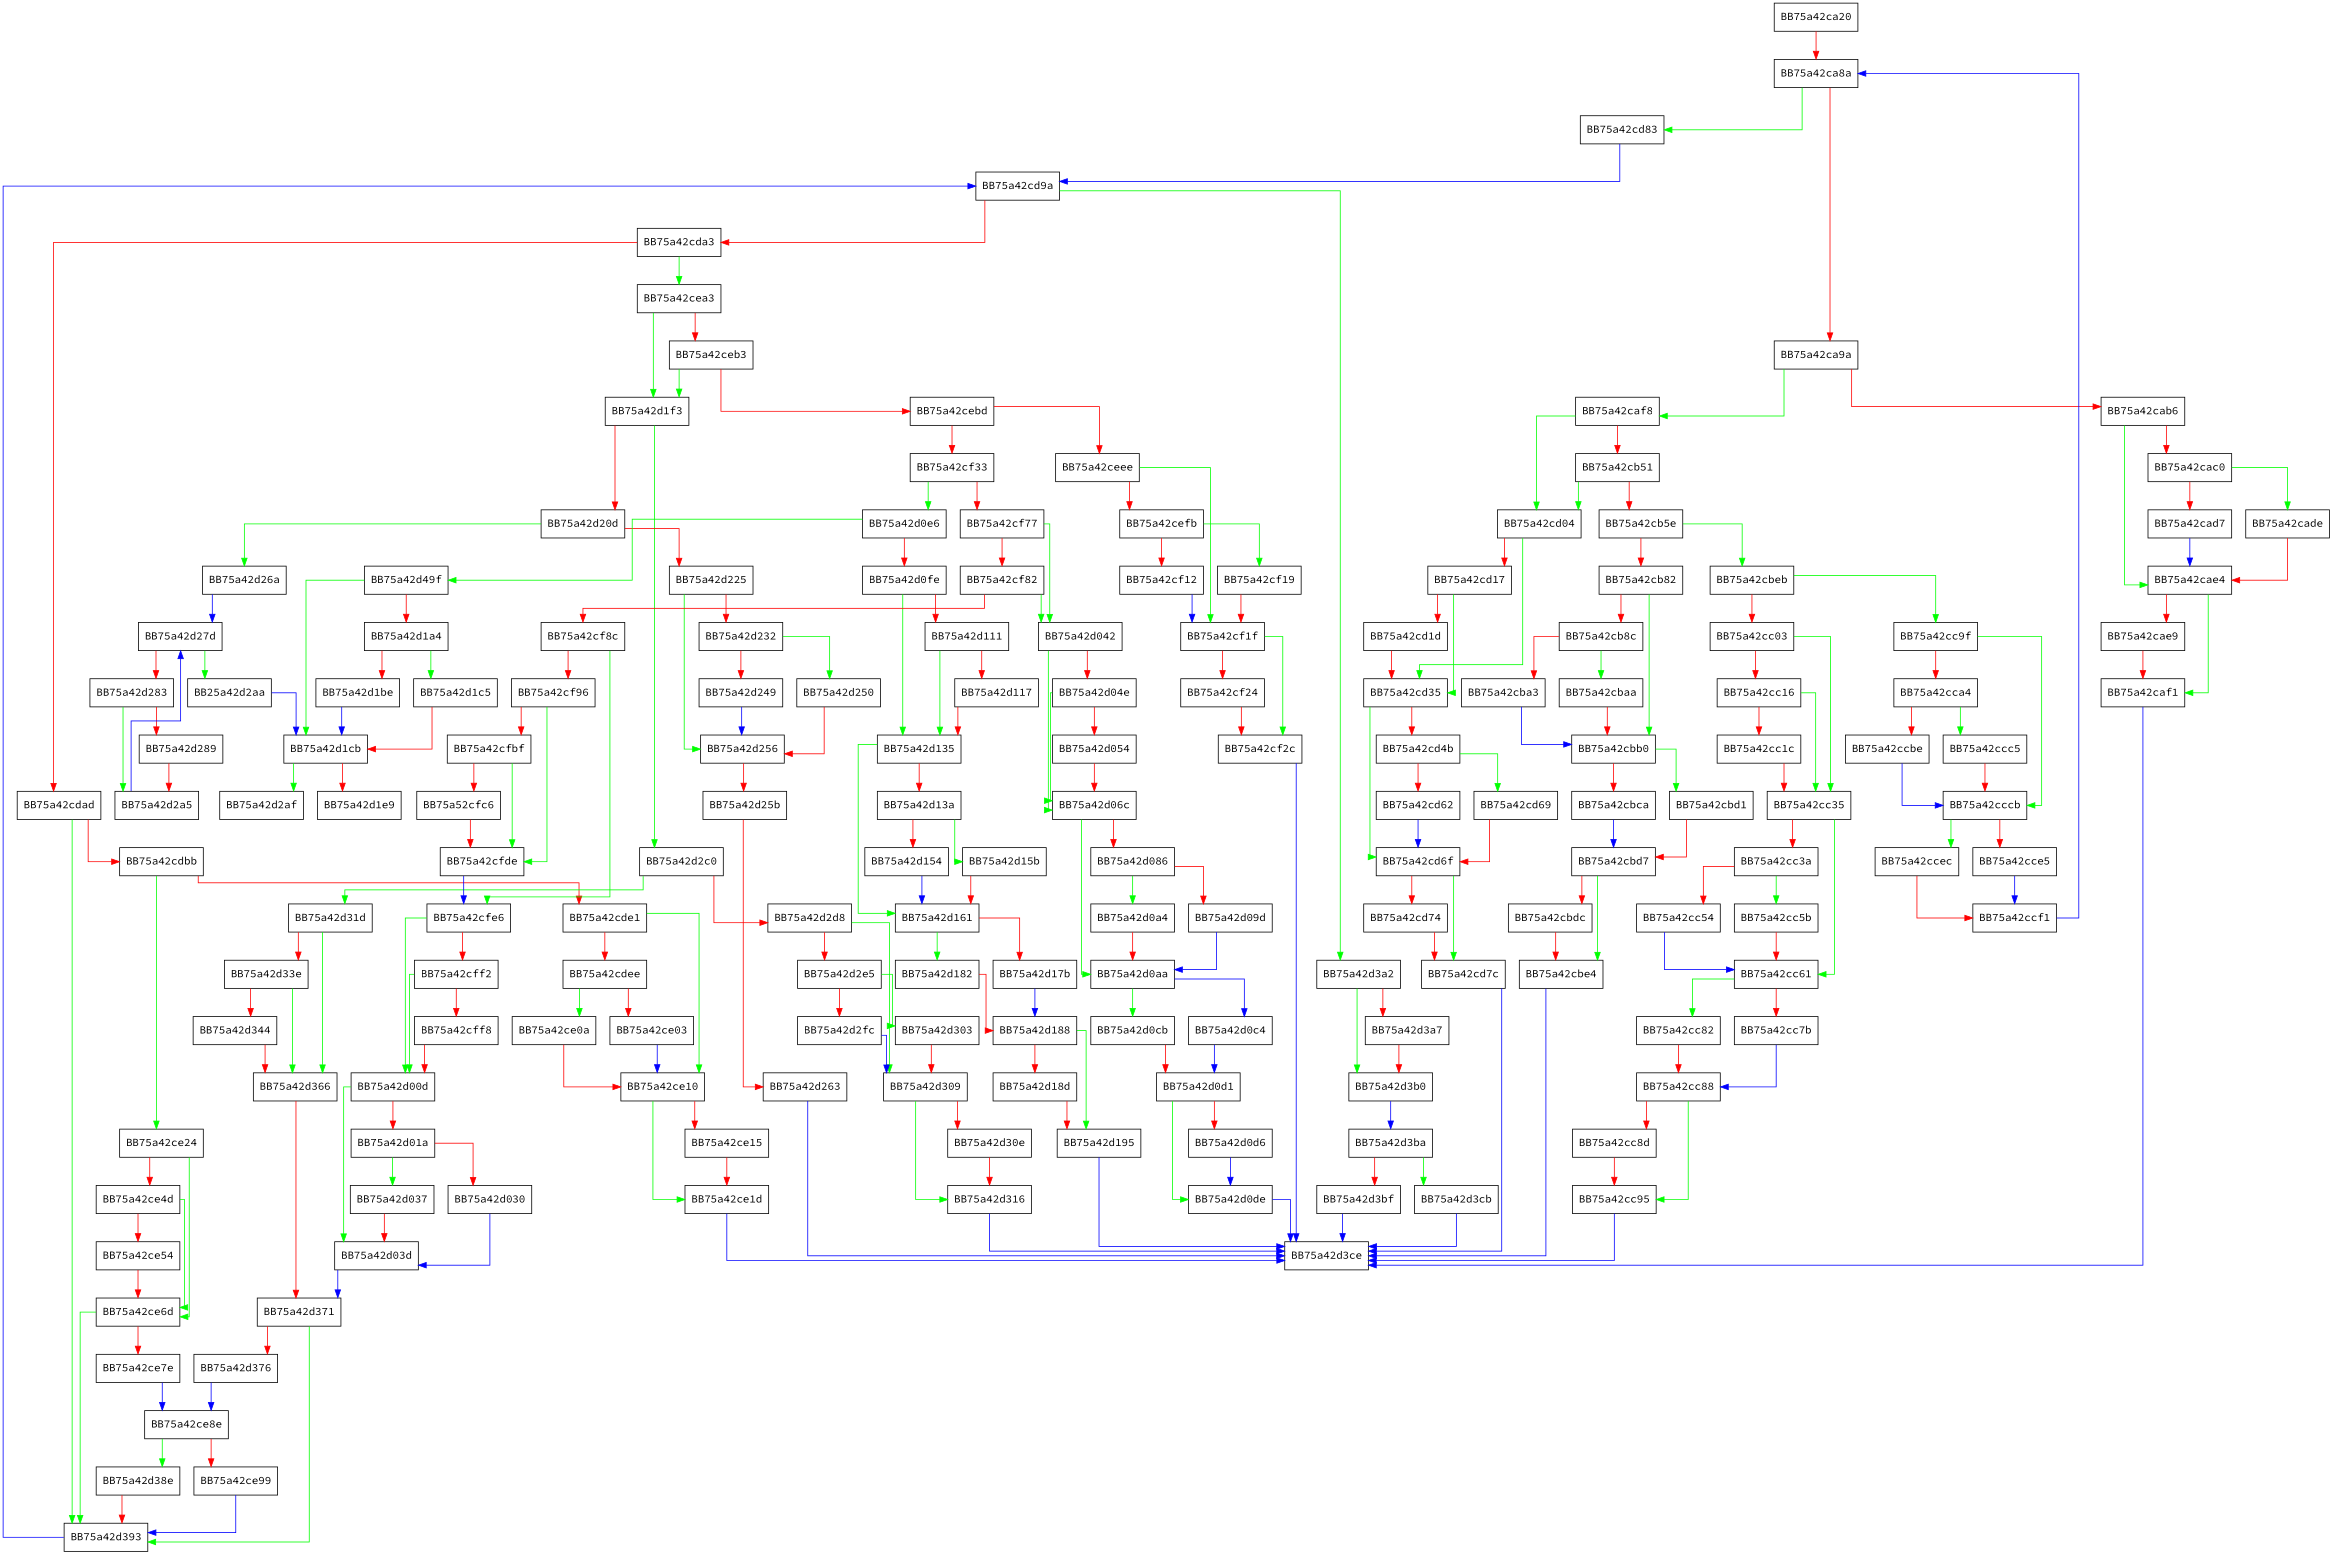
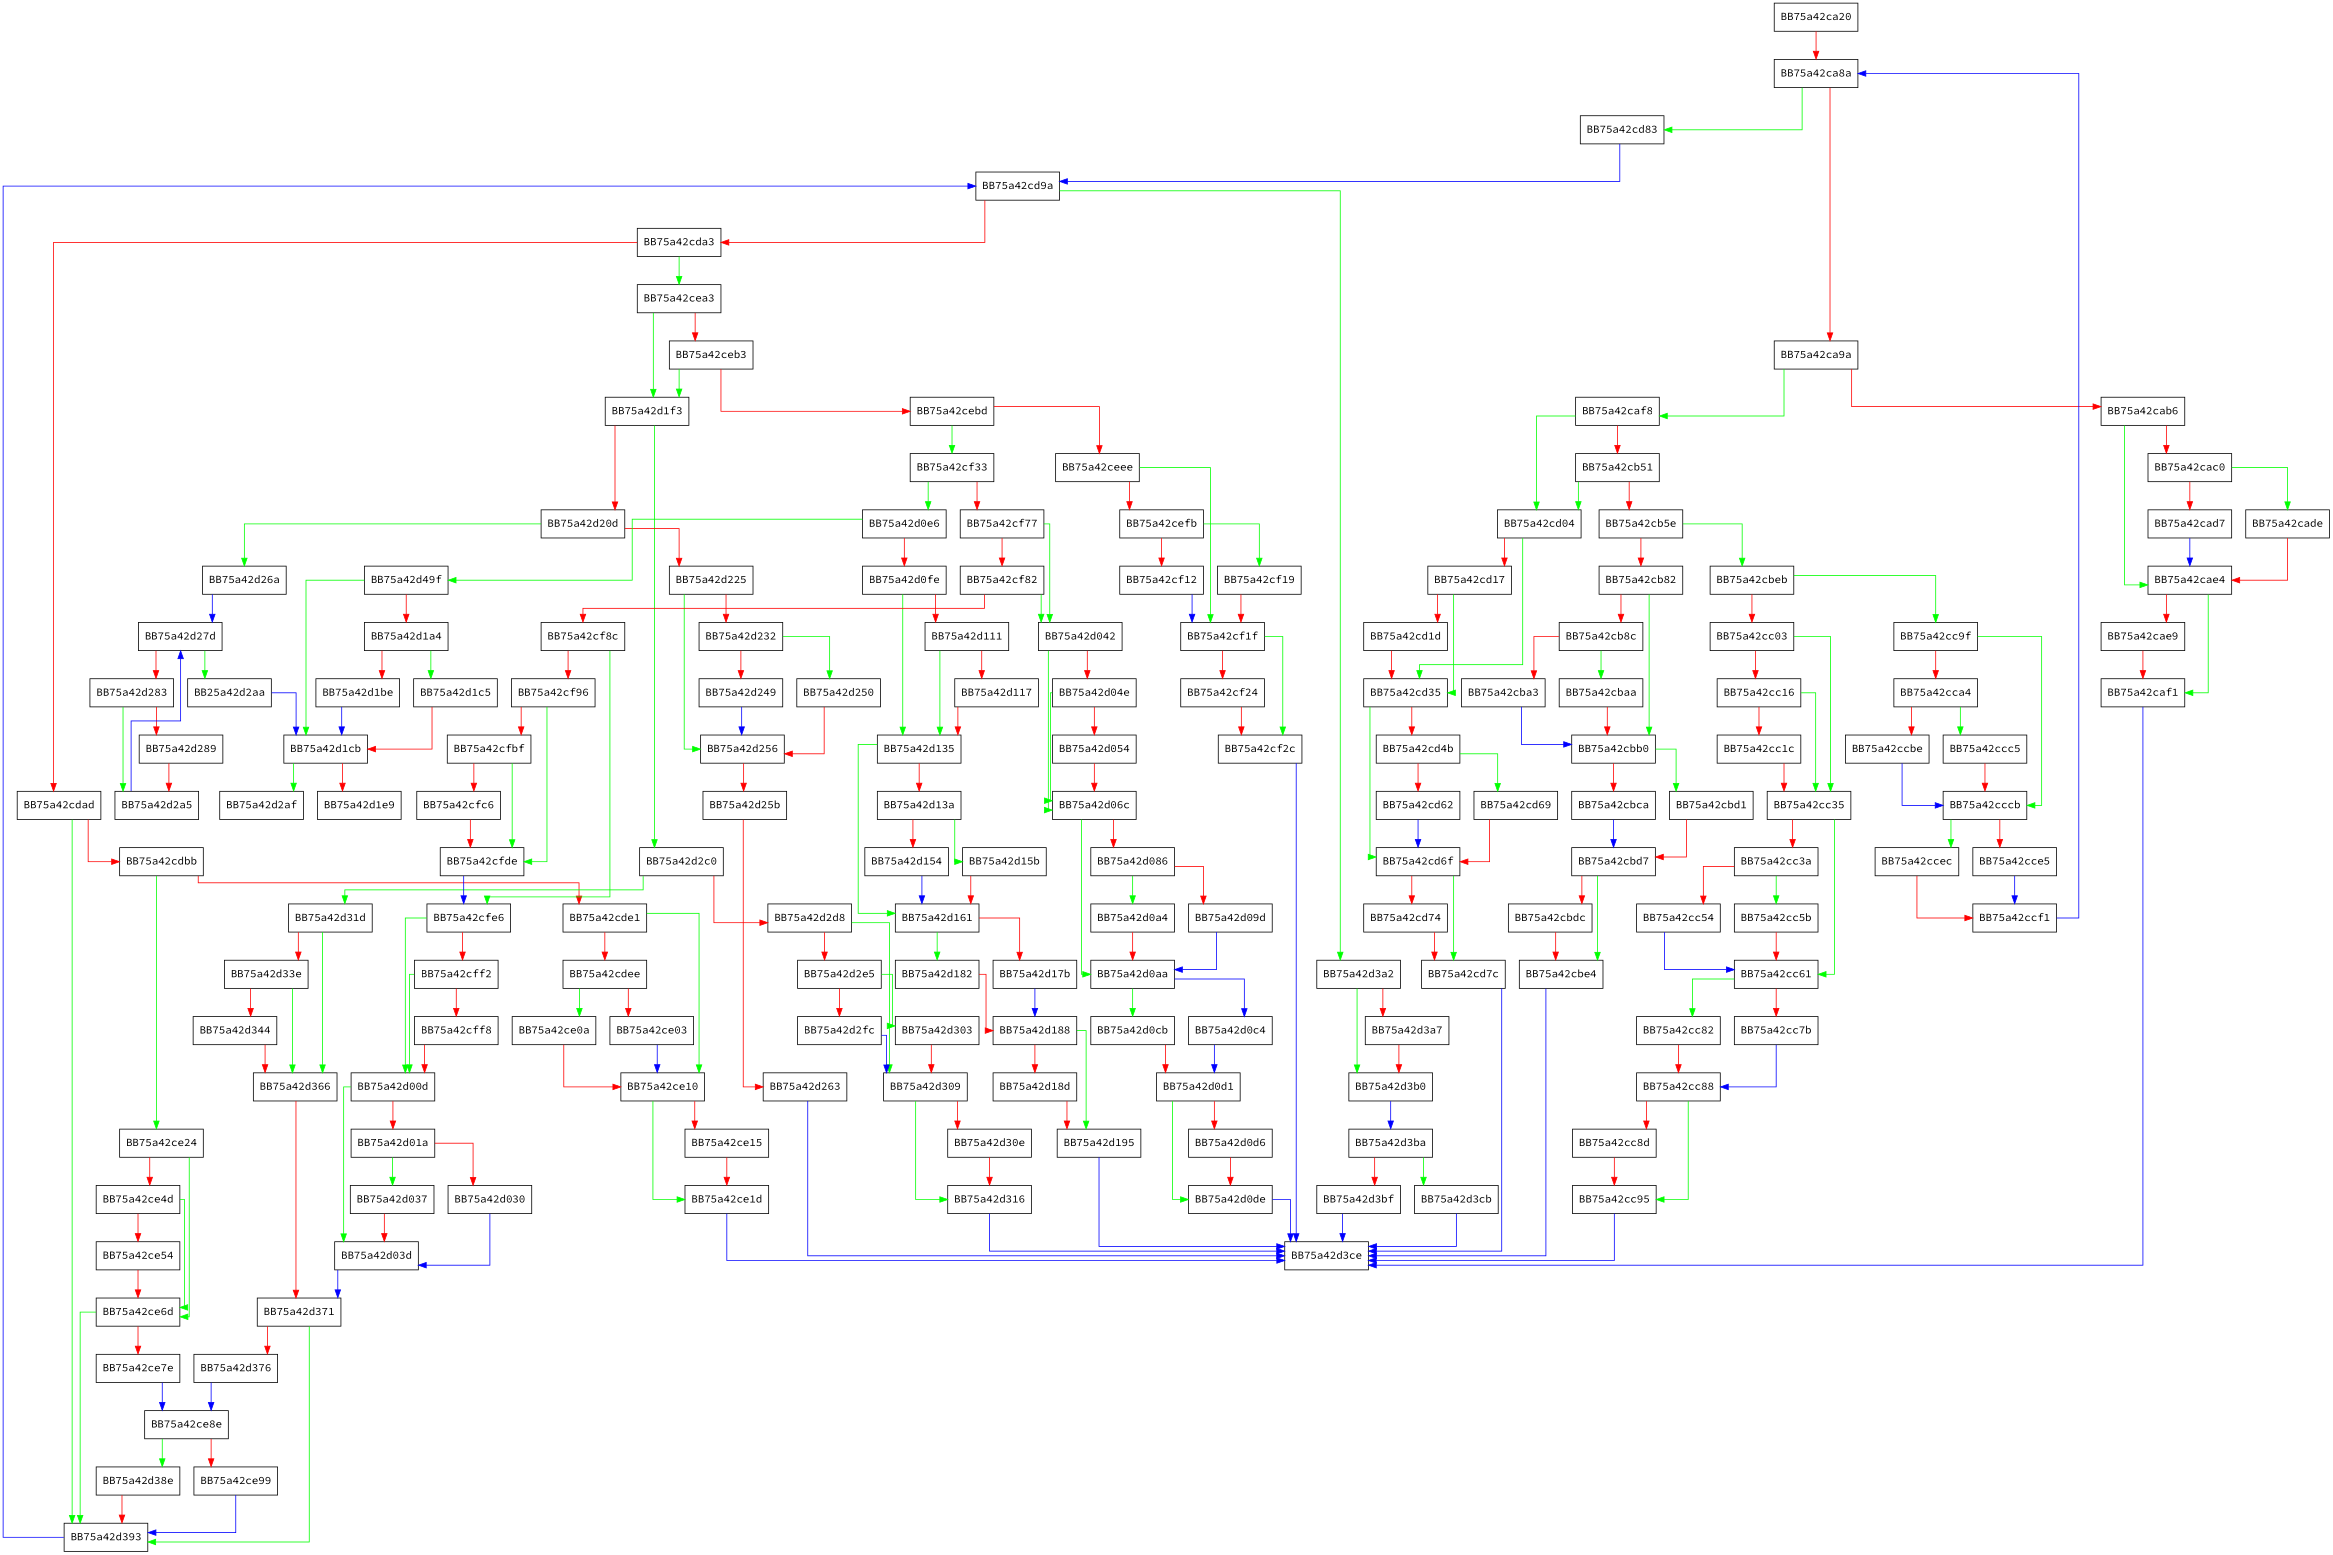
(952, 435) -> (952, 435)
(459, 805) -> (459, 805)
(1230, 1167) -> (1230, 1167)
